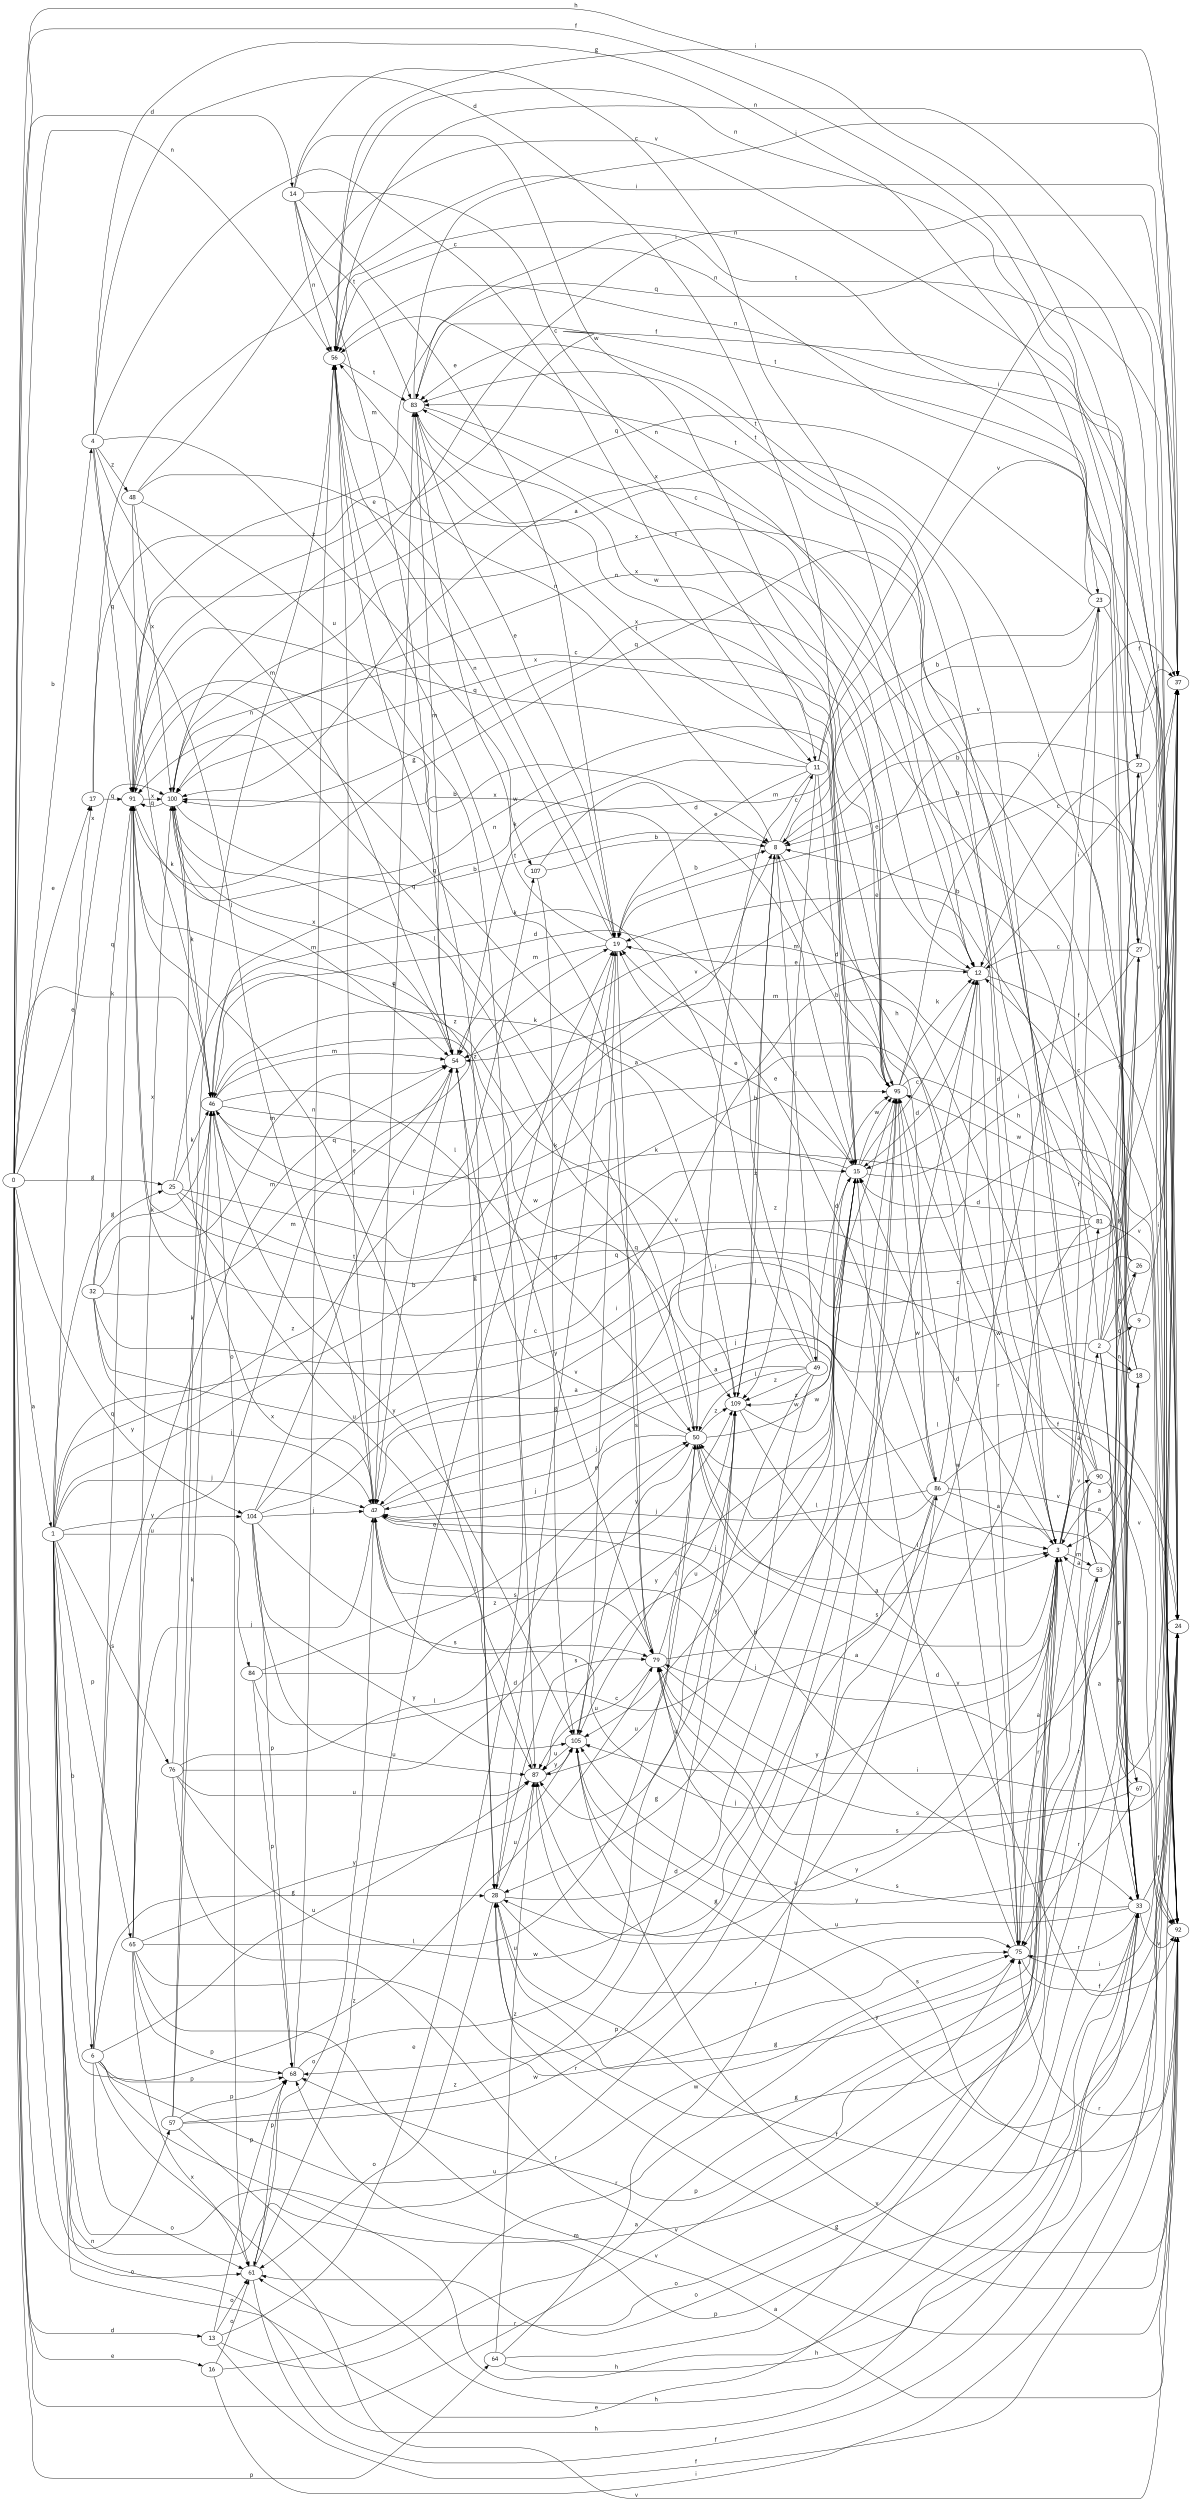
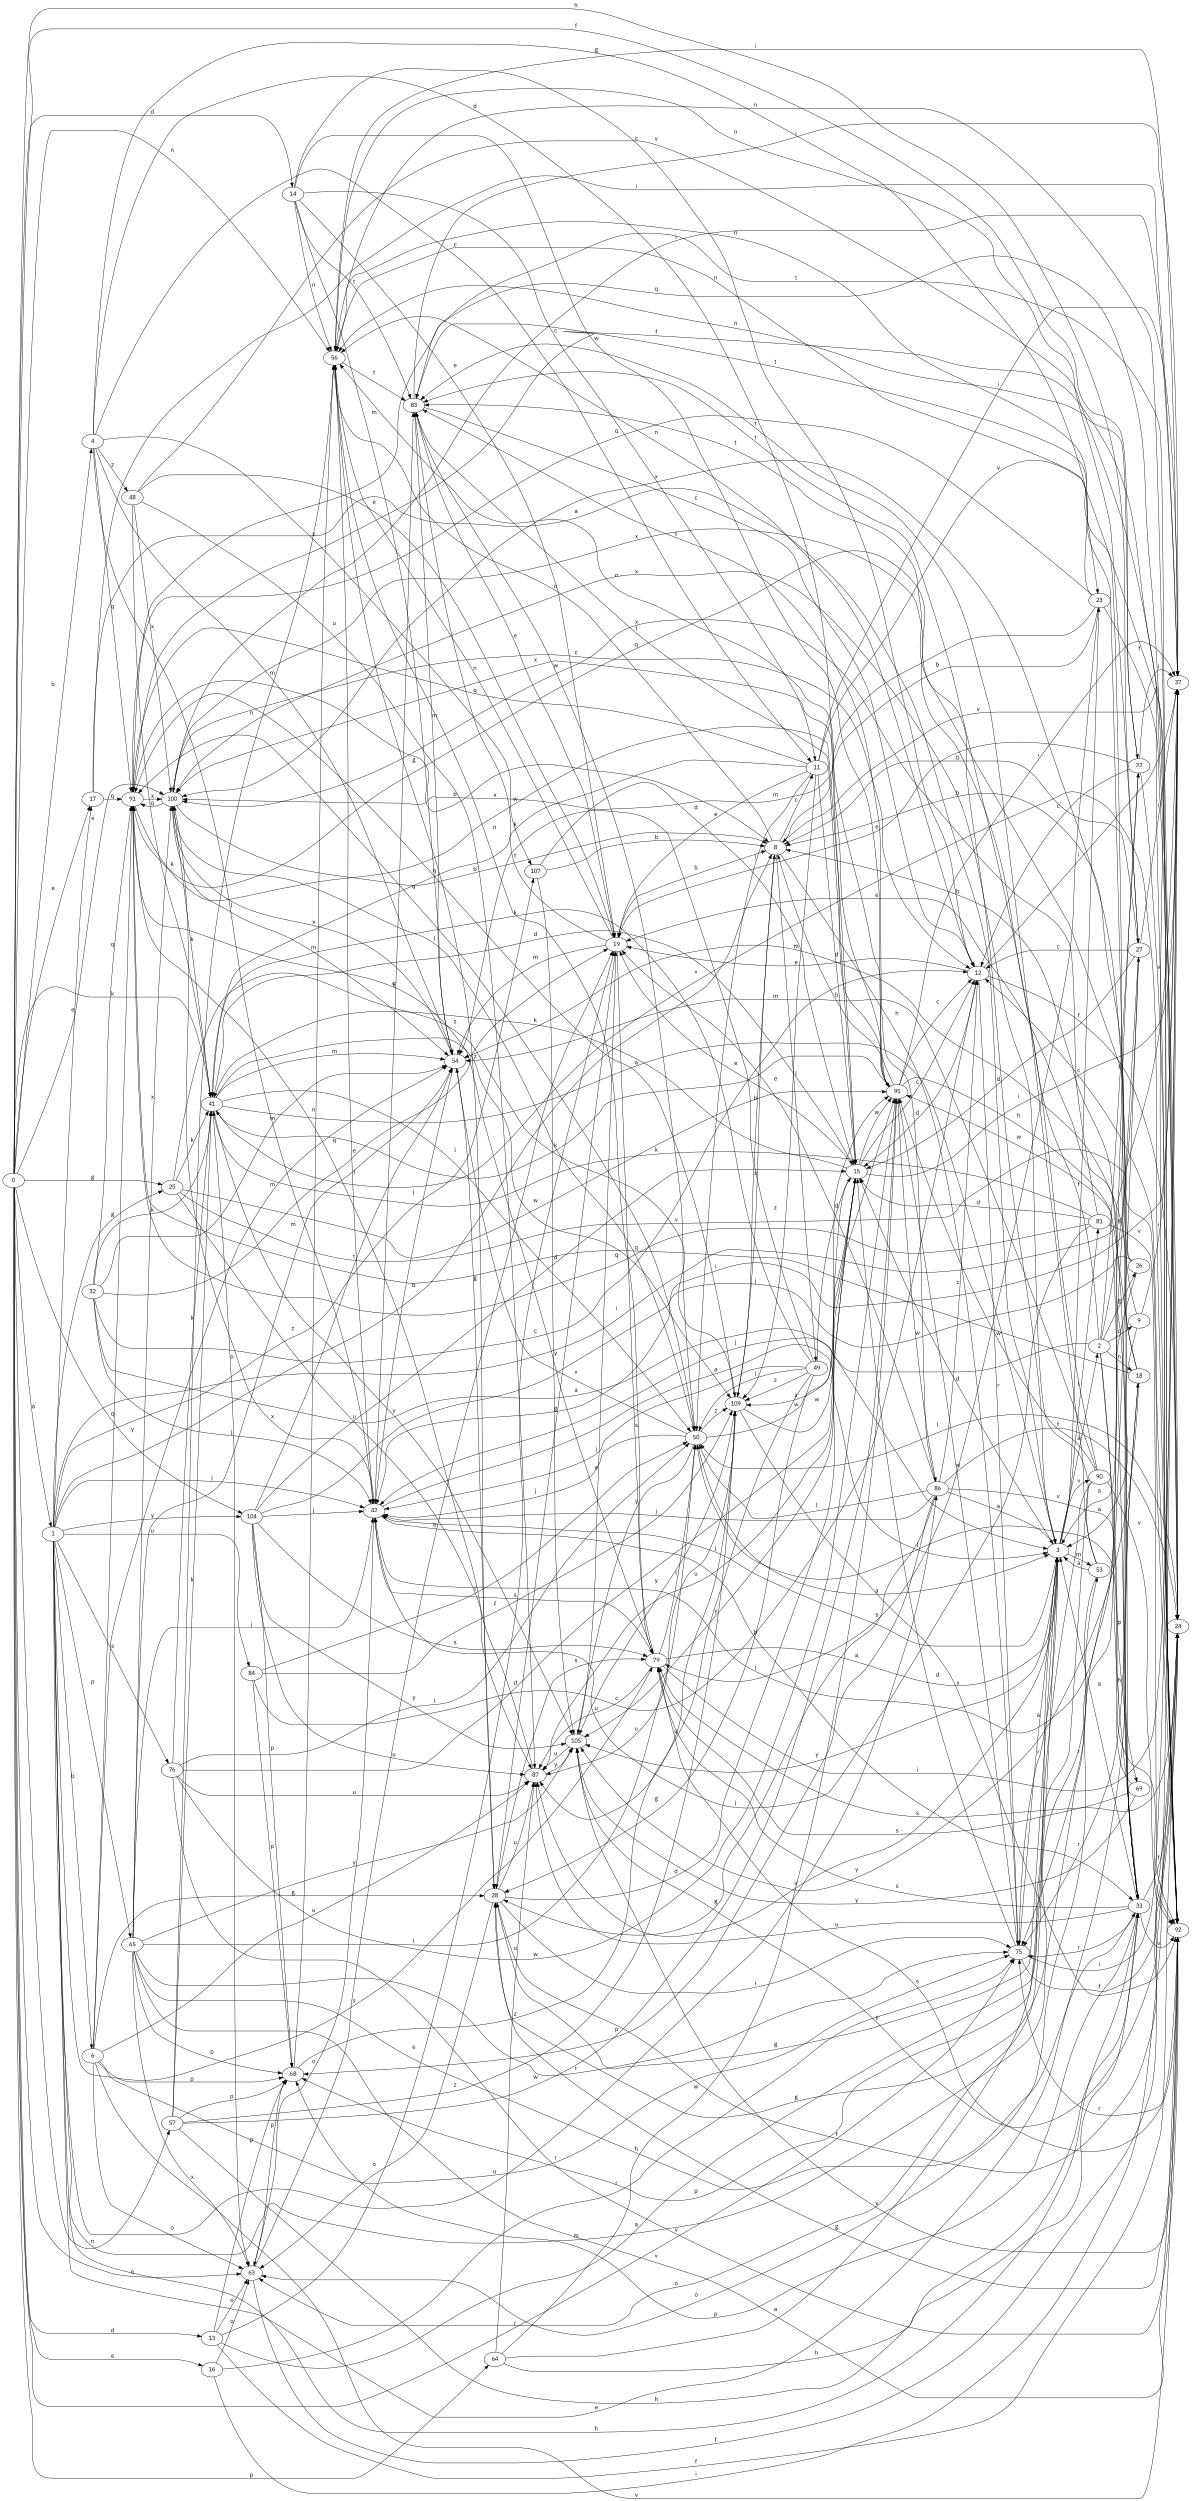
(788, 650) -> (629, 870)
(938, 1002) -> (938, 1002)
(212, 1104) -> (212, 1104)
(1139, 1789) -> (1139, 1789)
(354, 2001) -> (354, 2001)
(252, 2273) -> (252, 2273)
(676, 2358) -> (672, 2168)
